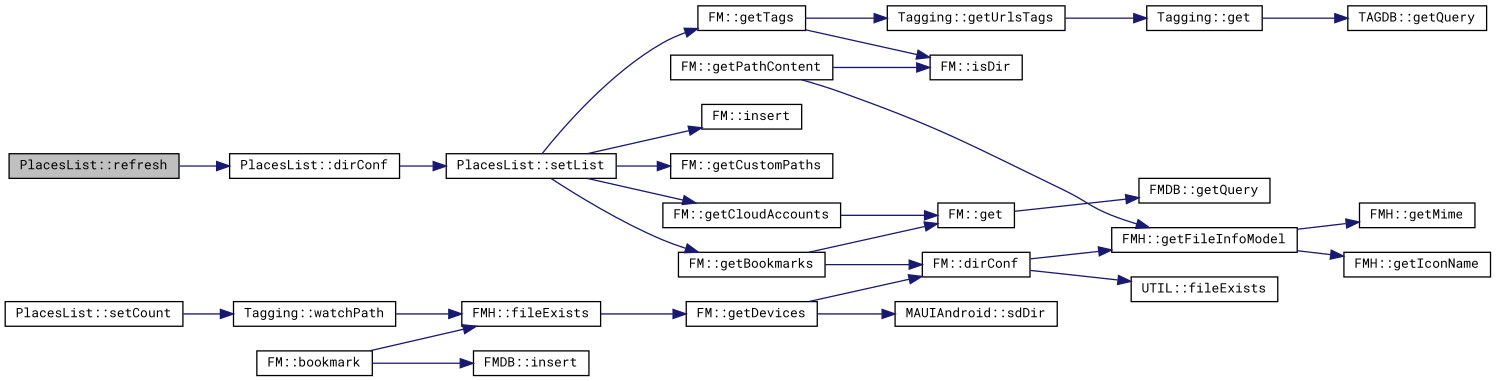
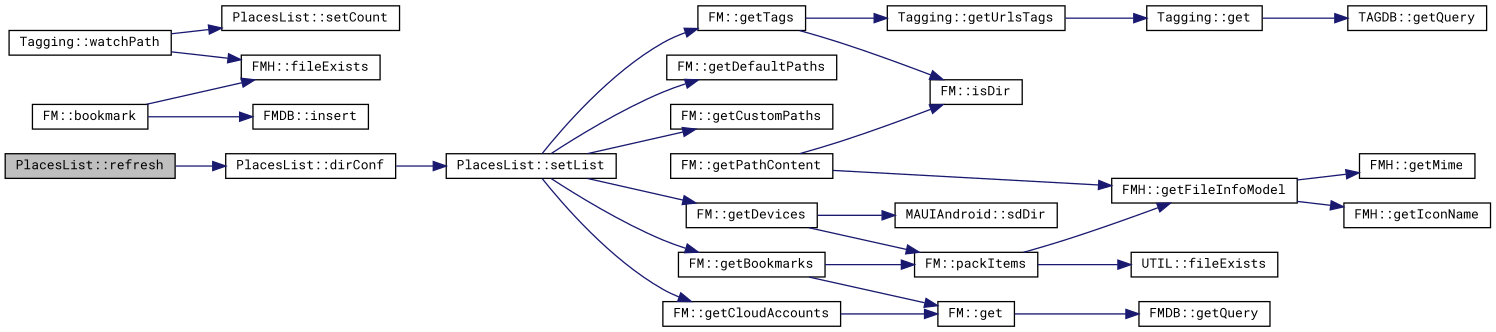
(752, 117) -> (752, 67)
(976, 265) -> (976, 265)
(202, 314) -> (190, 32)
(637, 314) -> (635, 189)
